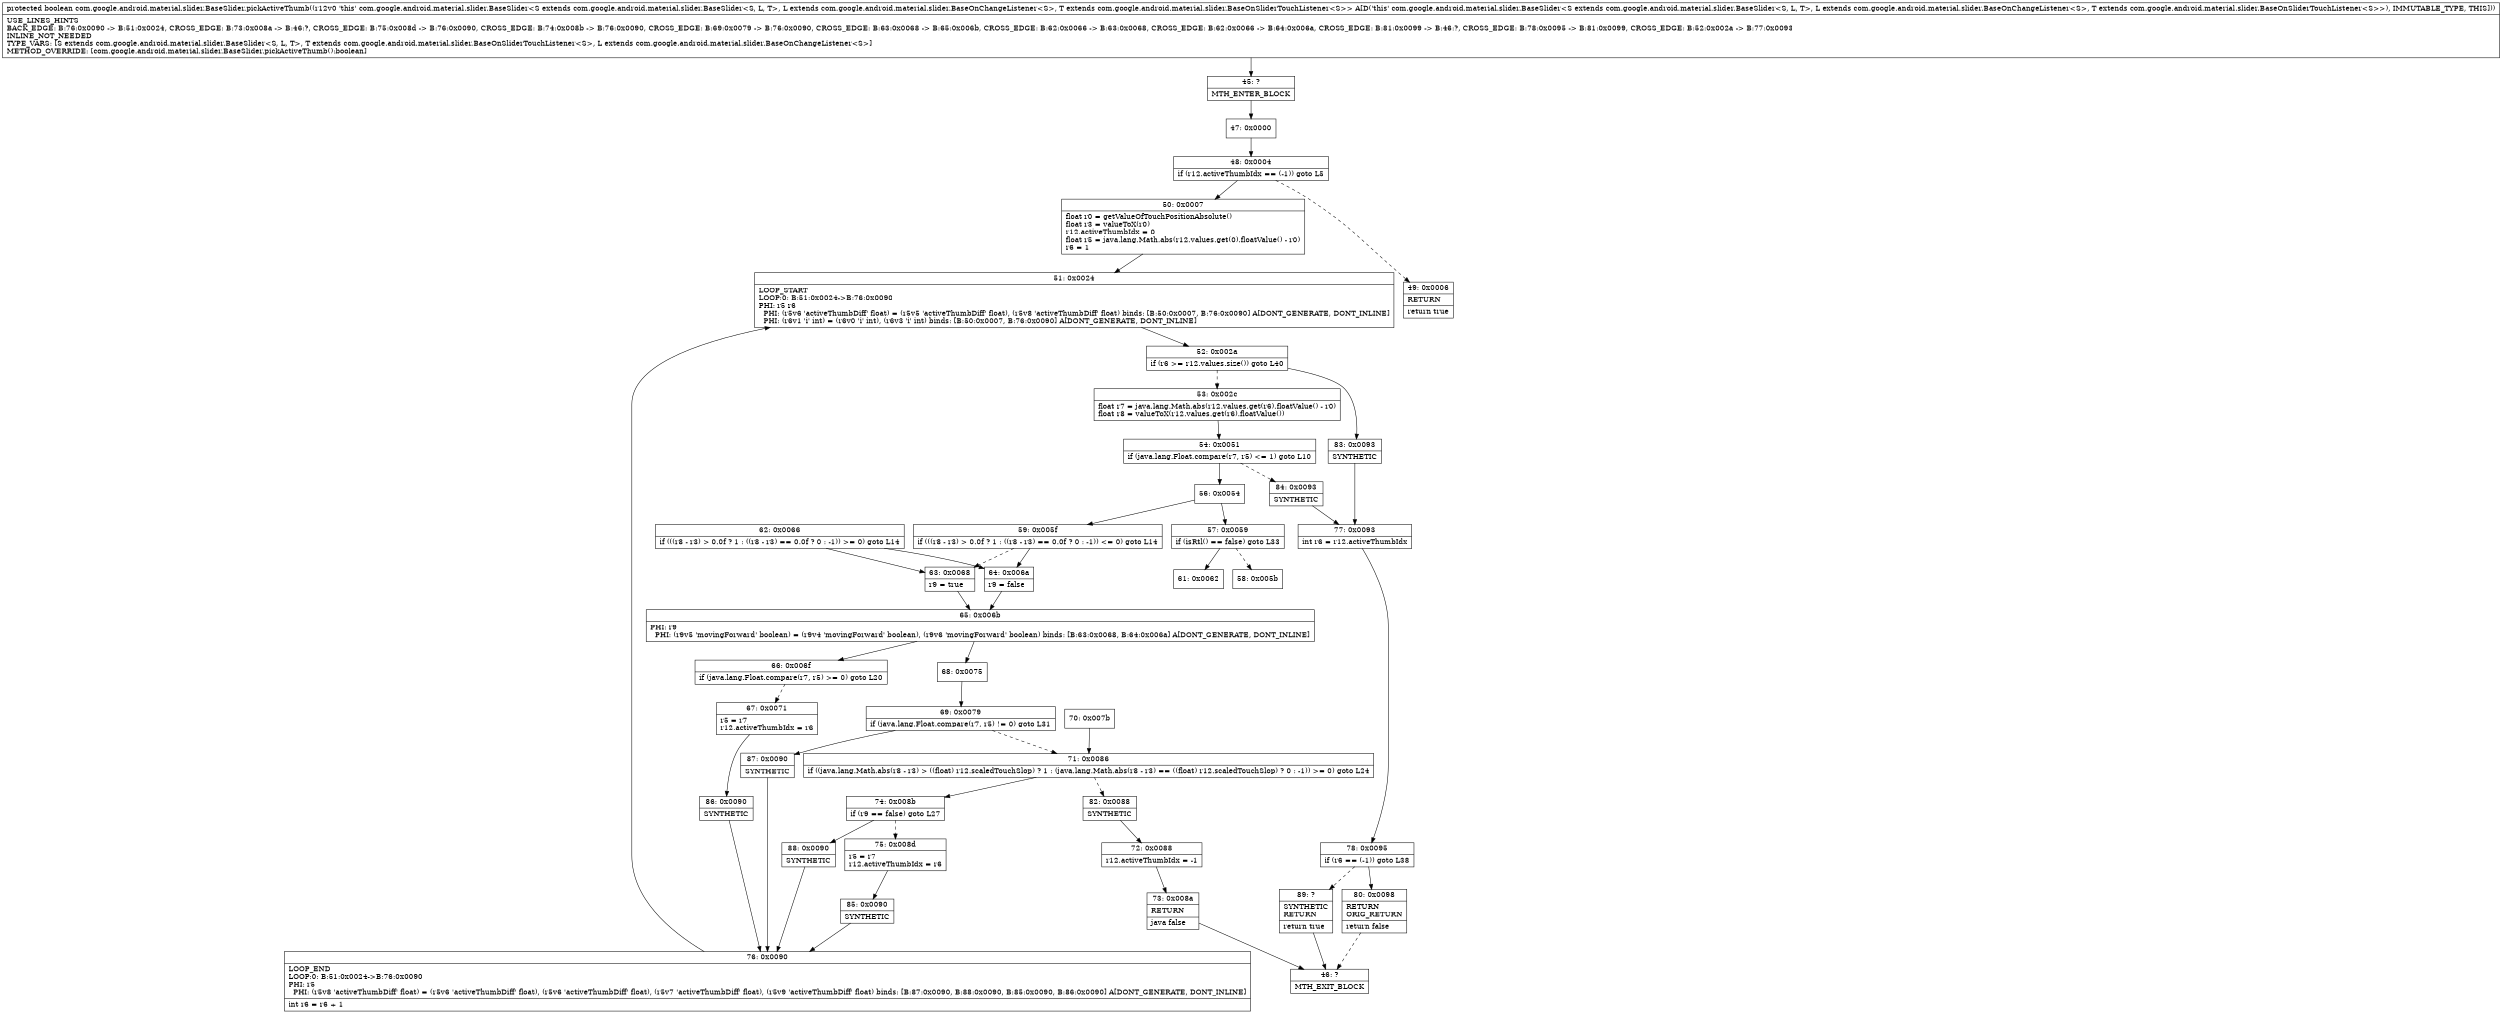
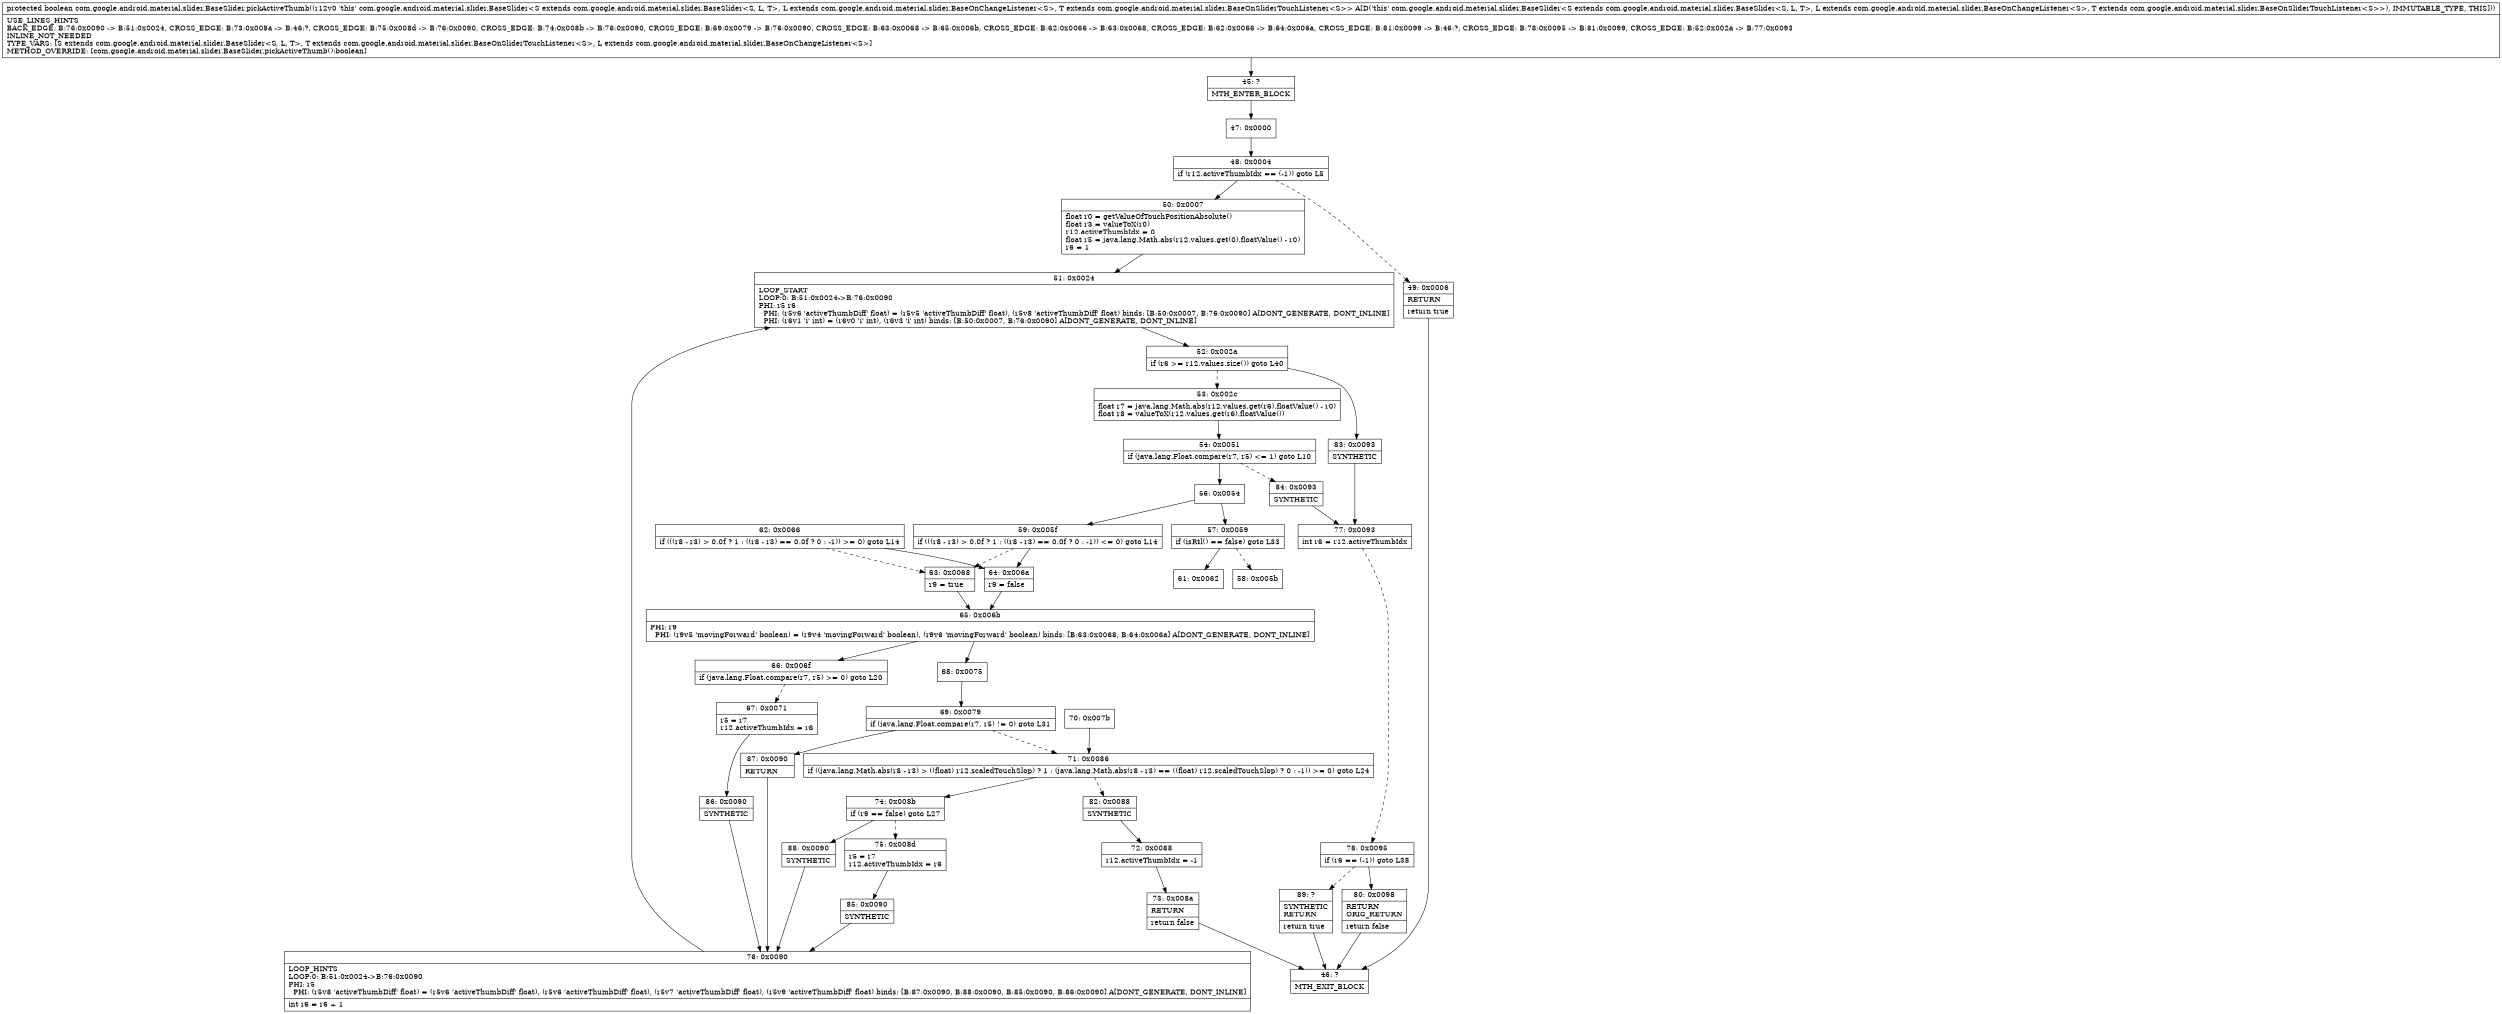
(873, 560) -> (873, 560)
none -> (1428, 656)
(1388, 692) -> (1388, 692)
(767, 771) -> (762, 771)
(1169, 923) -> (1173, 923)
(1350, 949) -> (1350, 949)
(310, 969) -> (313, 969)
